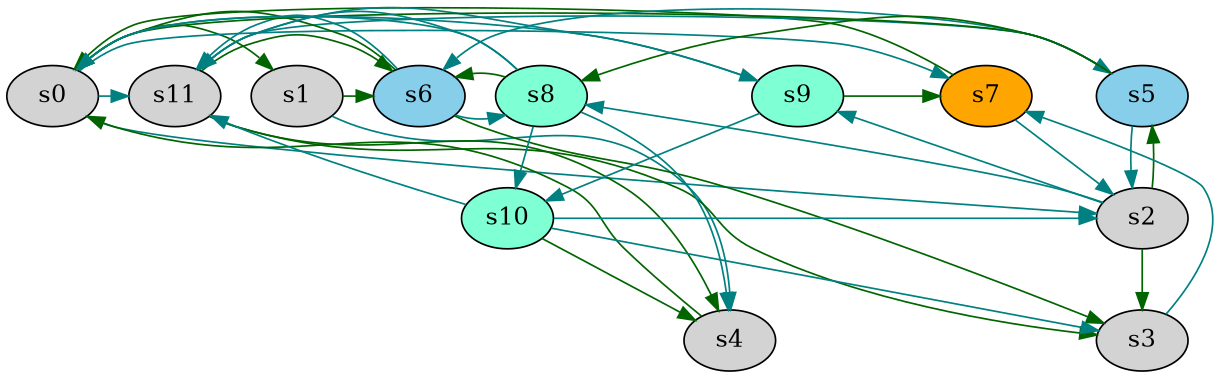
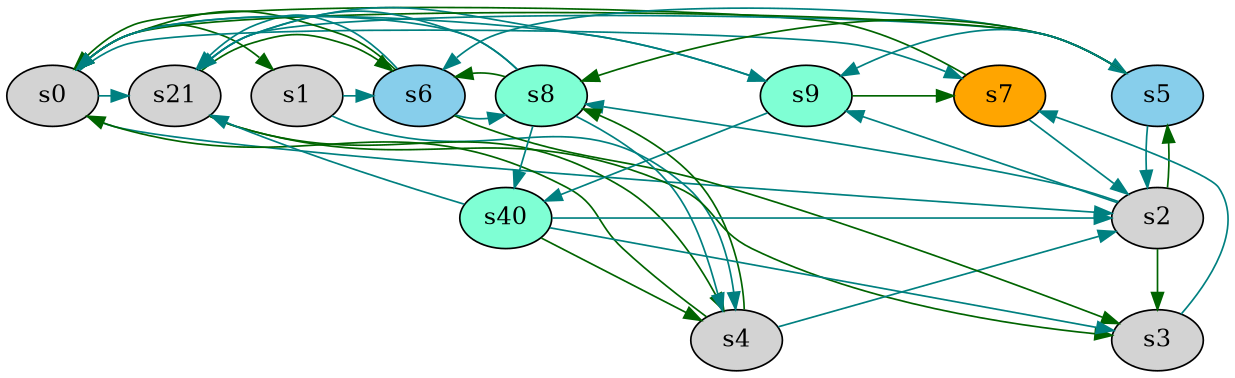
none -> (951, 35)
(175, 96) -> (175, 96)
(349, 96) -> (349, 96)
none -> (677, 161)
(507, 218) -> (506, 218)
none -> (939, 282)
